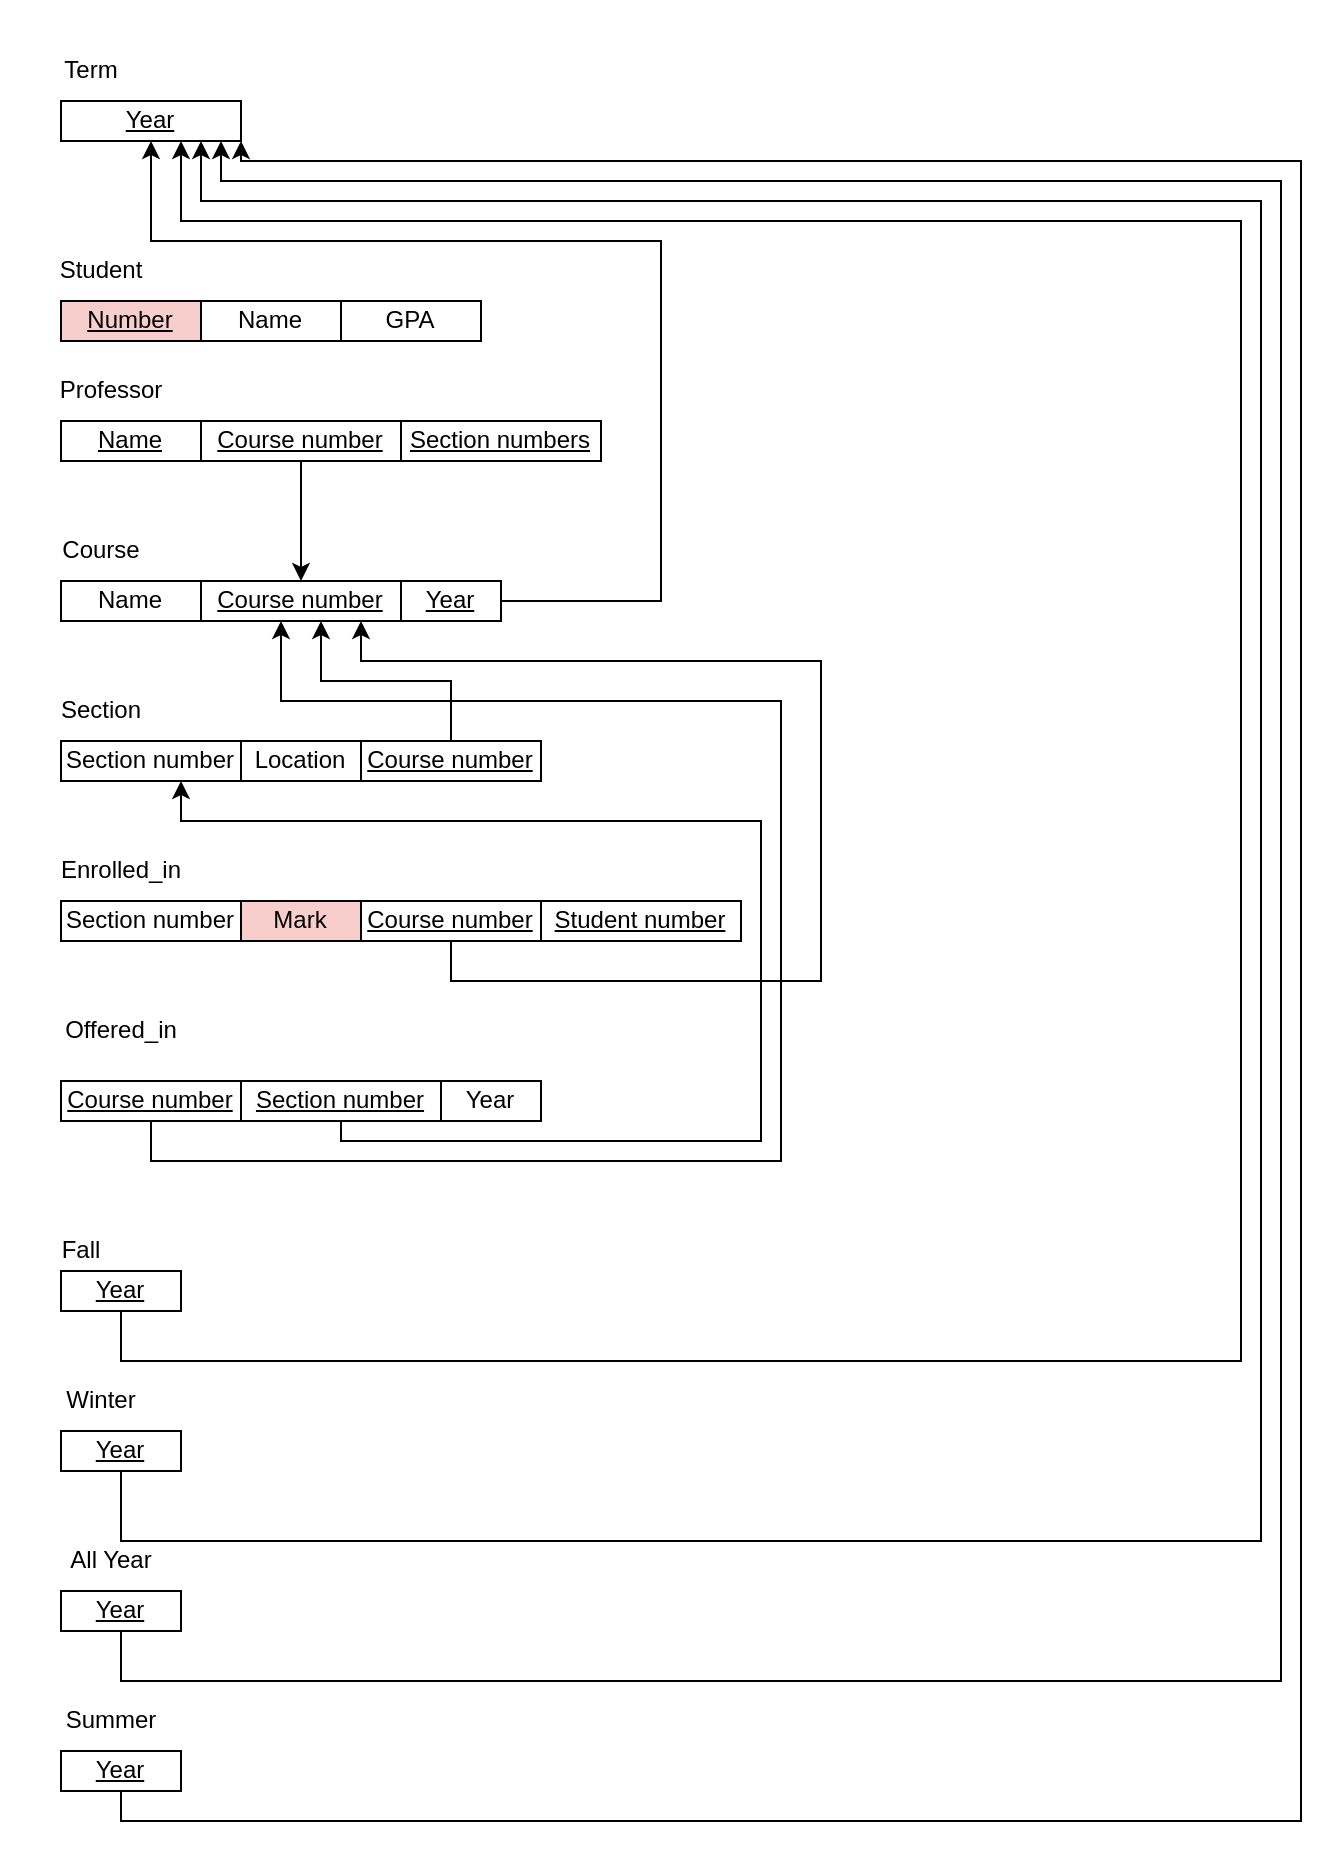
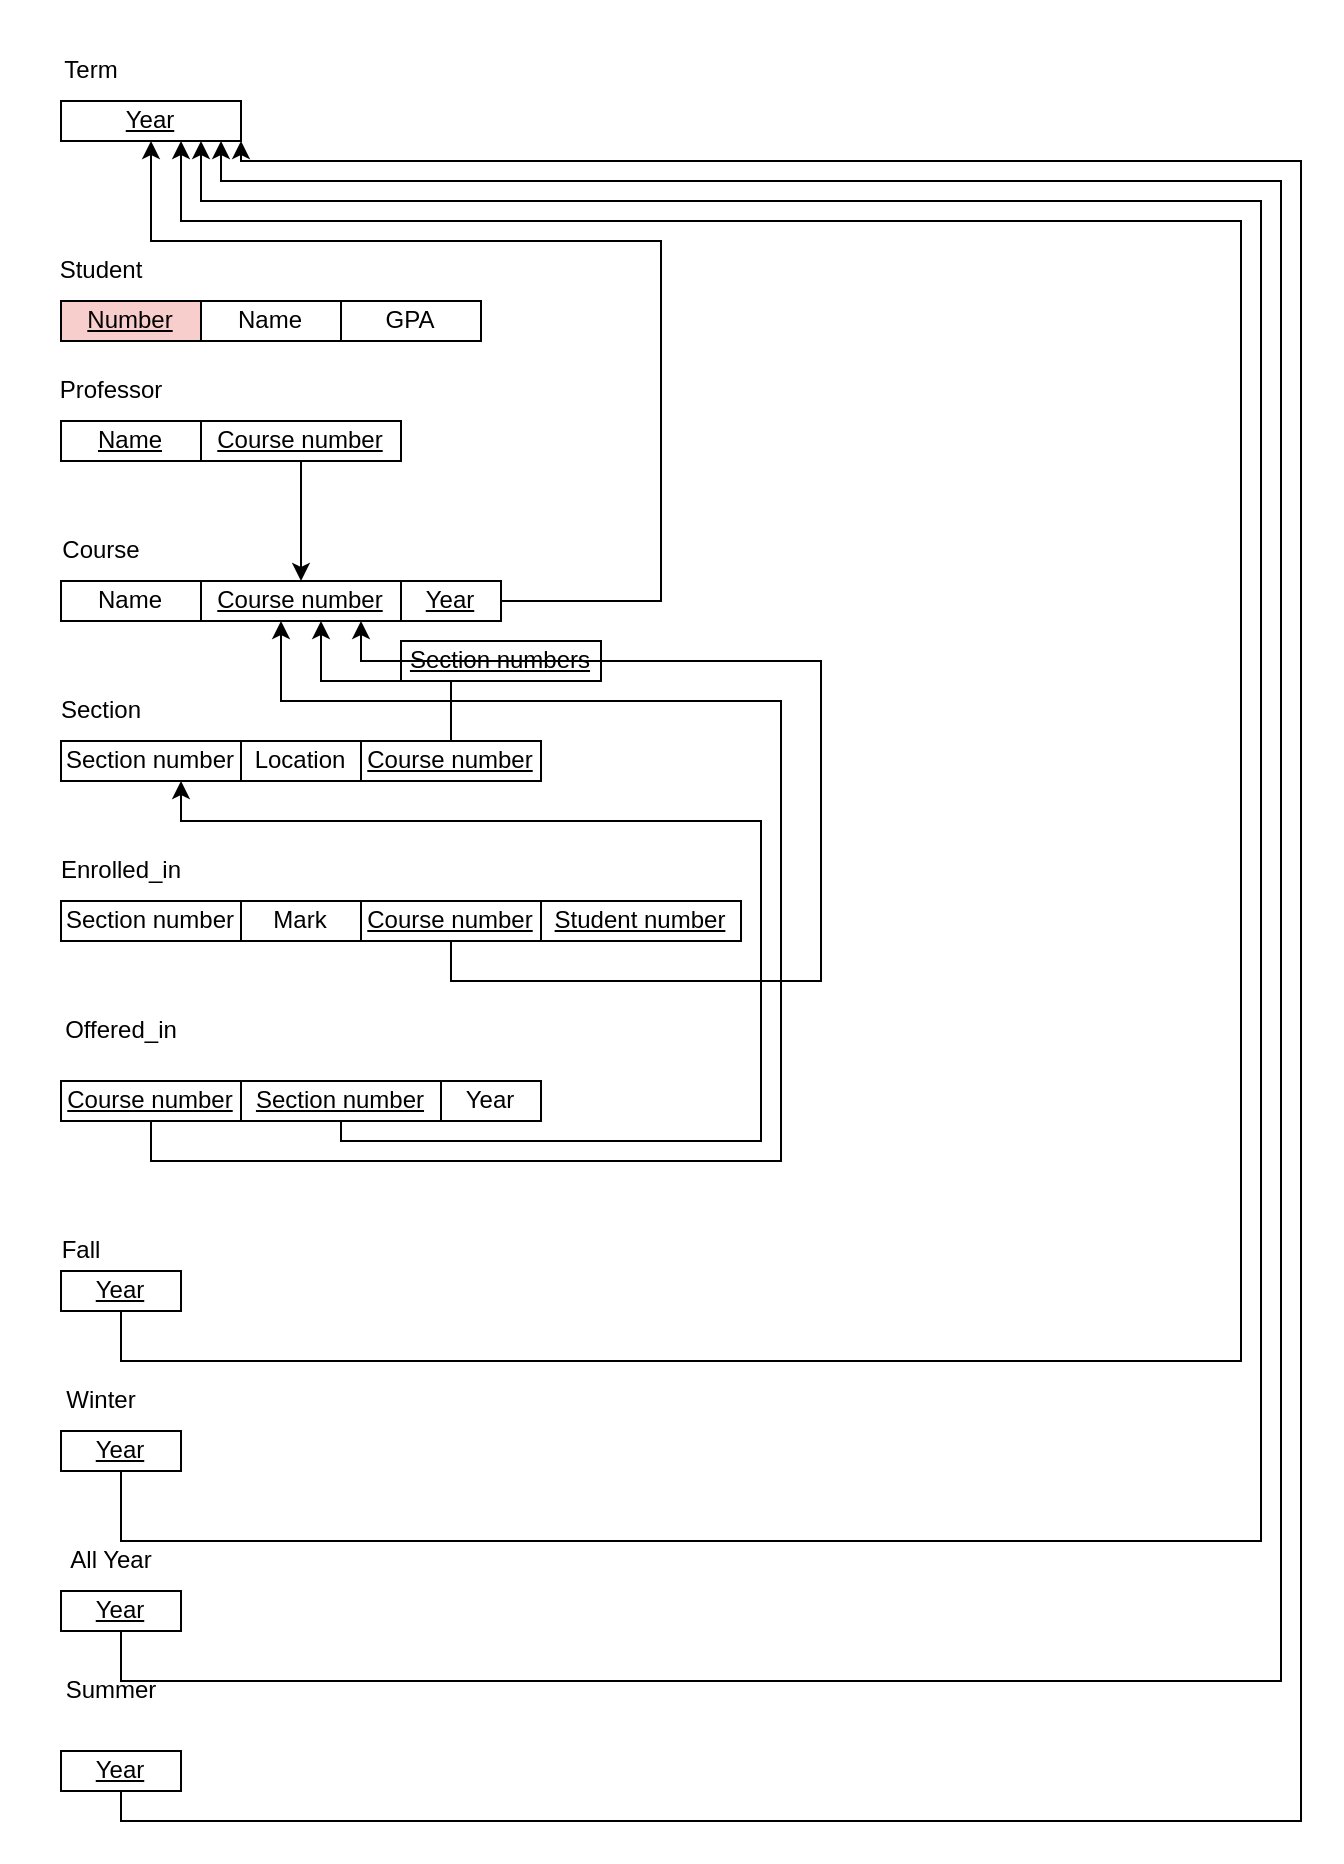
(501, 441) -> (501, 661)
(301, 921) -> (301, 921)
(111, 1721) -> (111, 1691)
